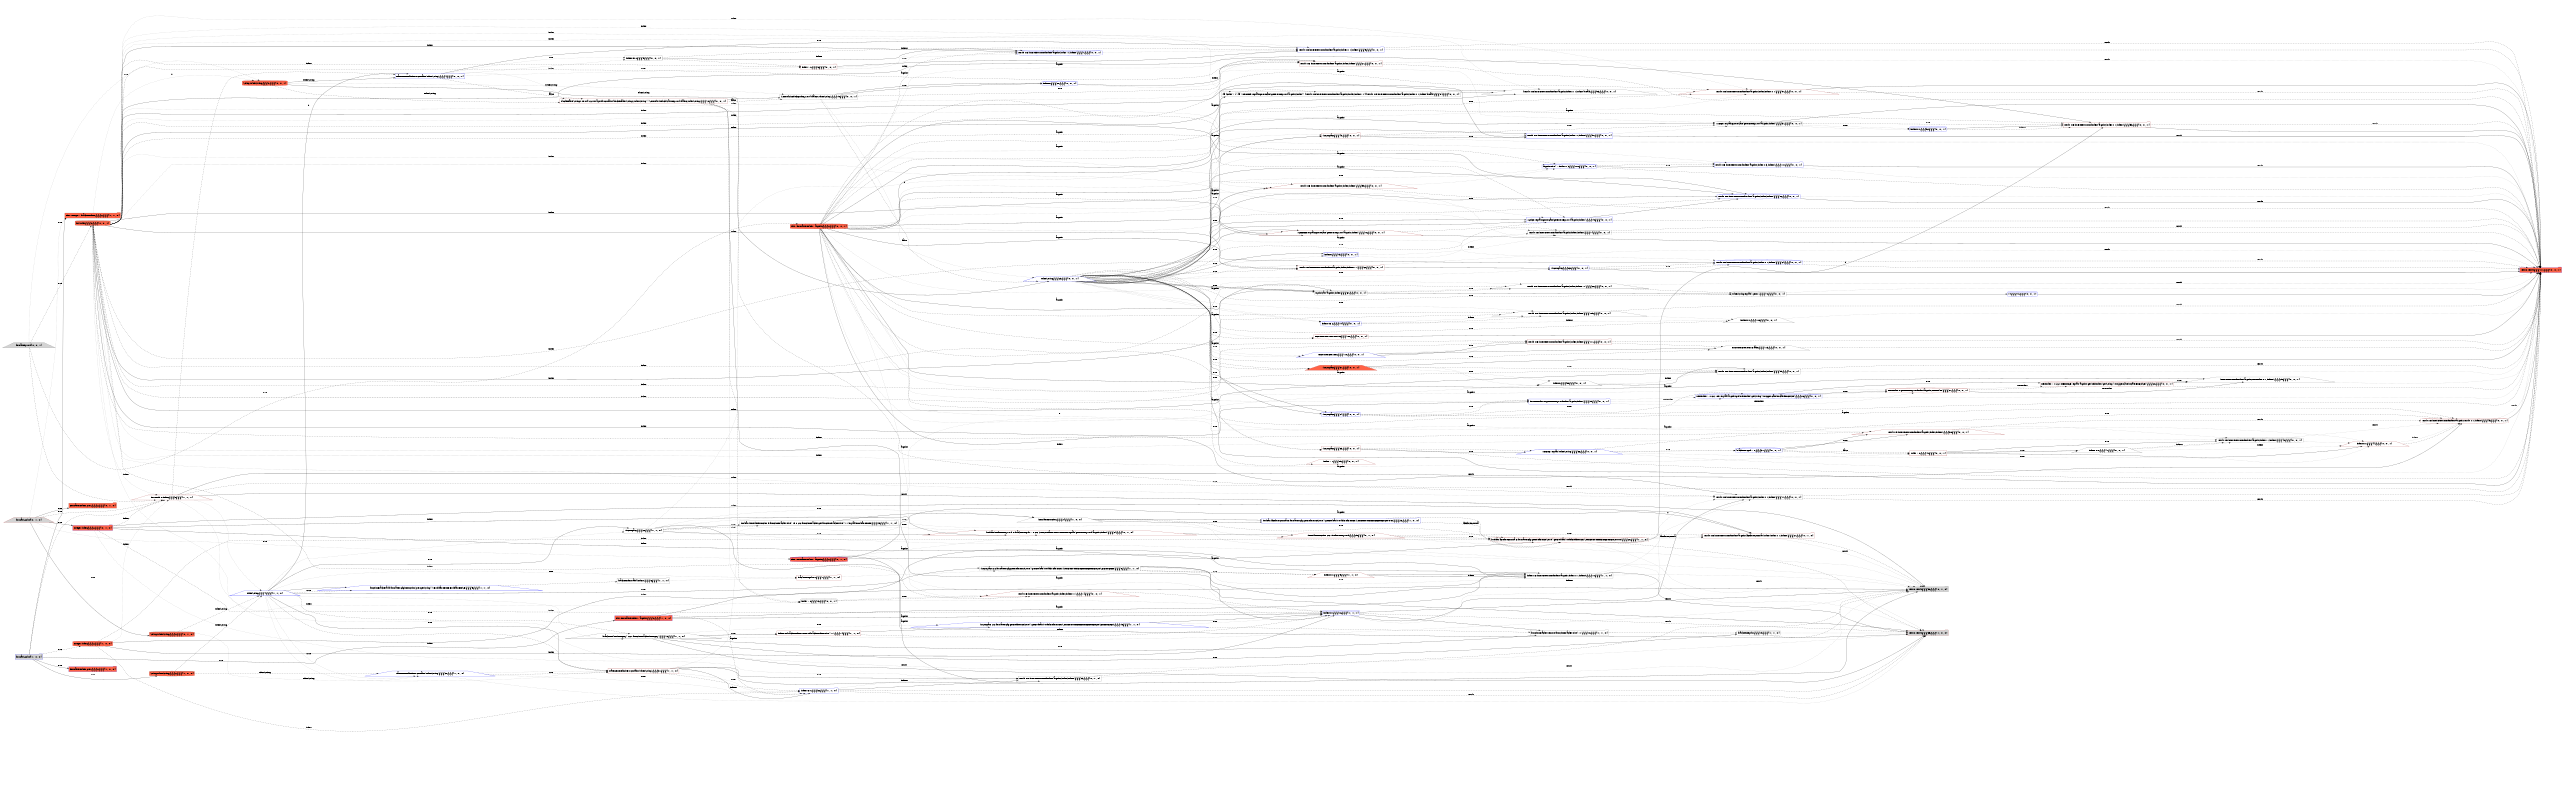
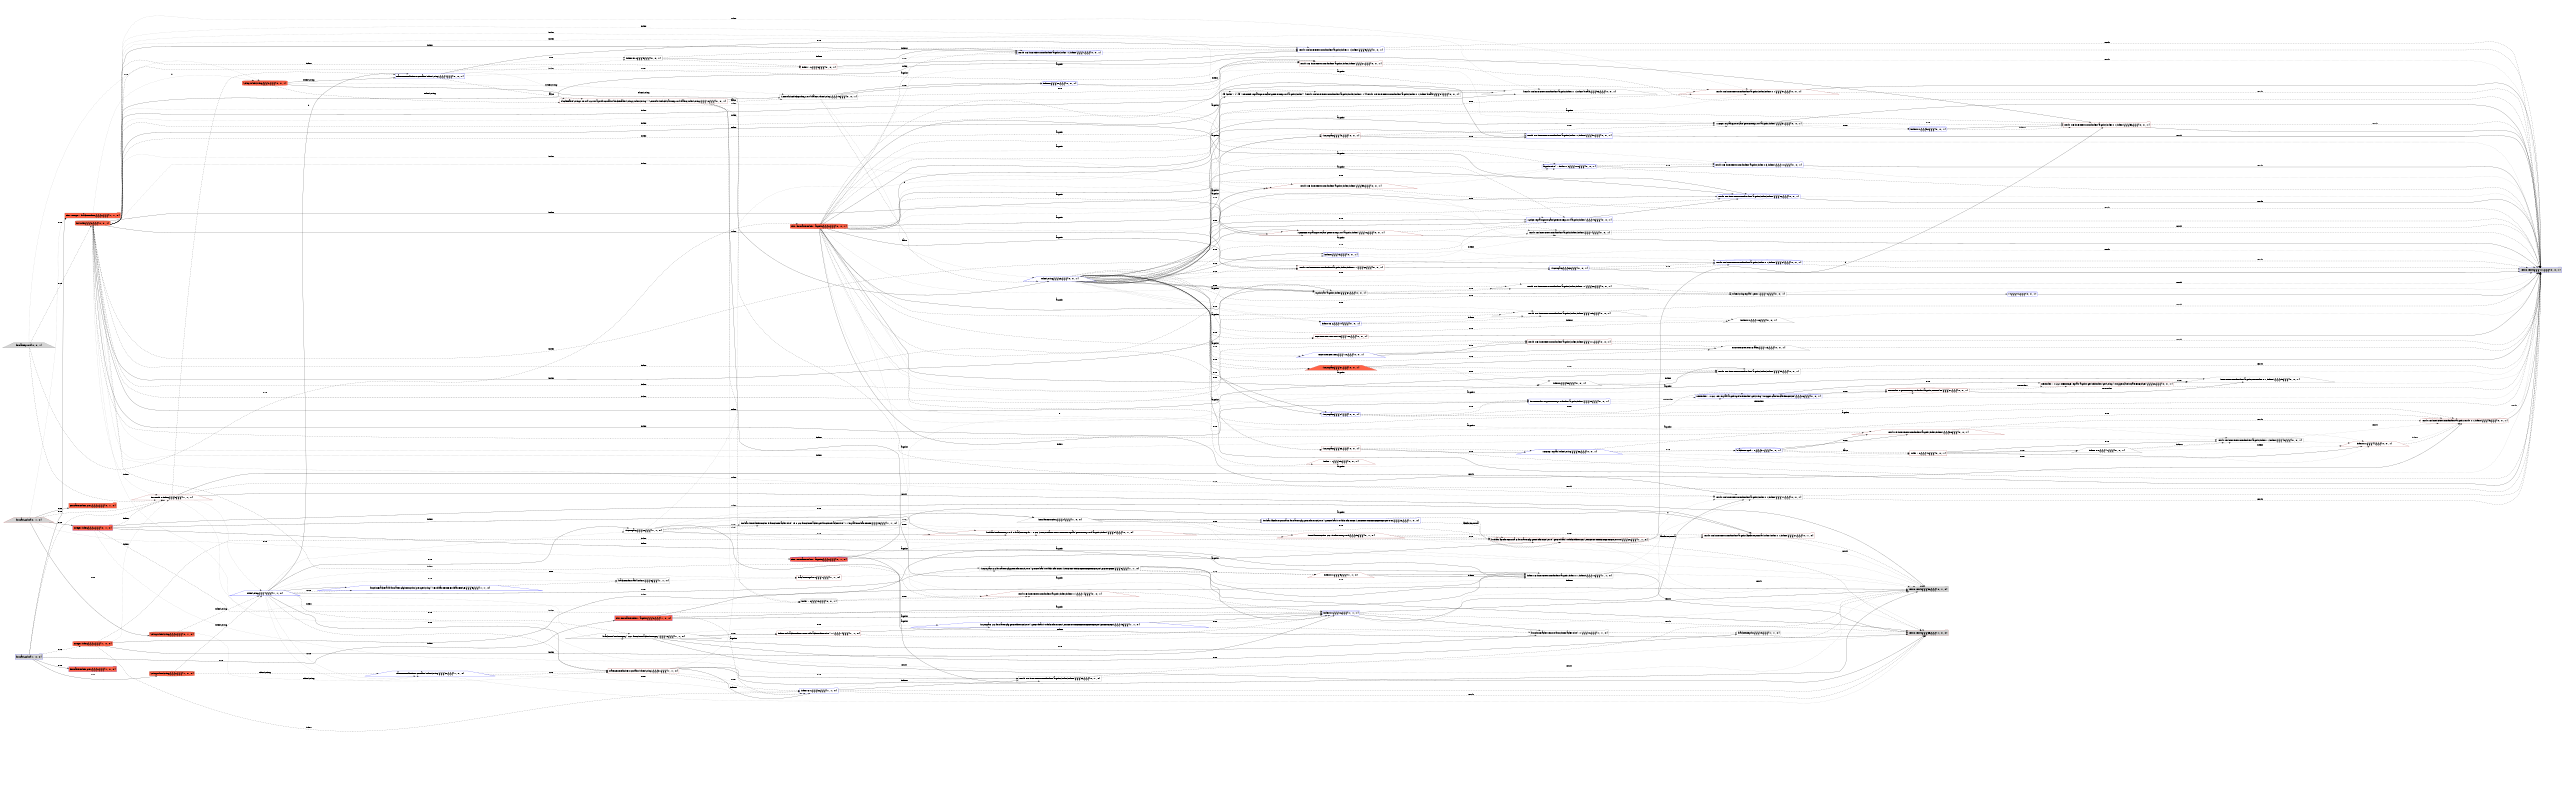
(2541, 270) -> (2541, 270)
none -> (446, 580)
